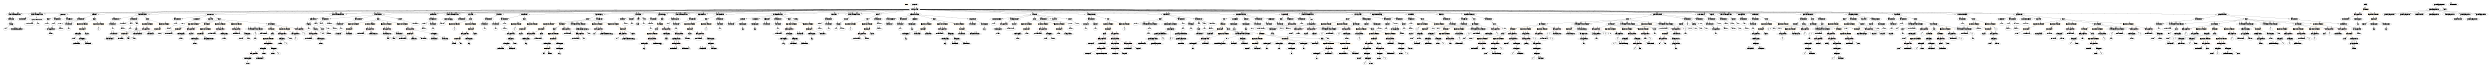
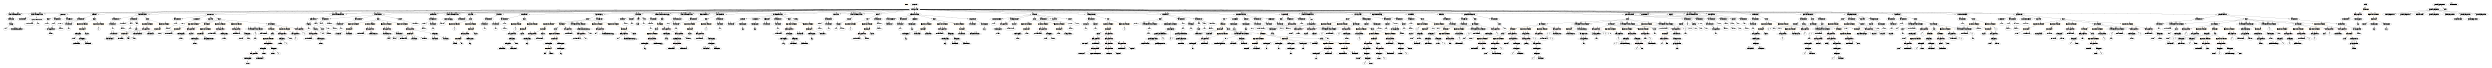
(662, 14) -> (662, 14)
